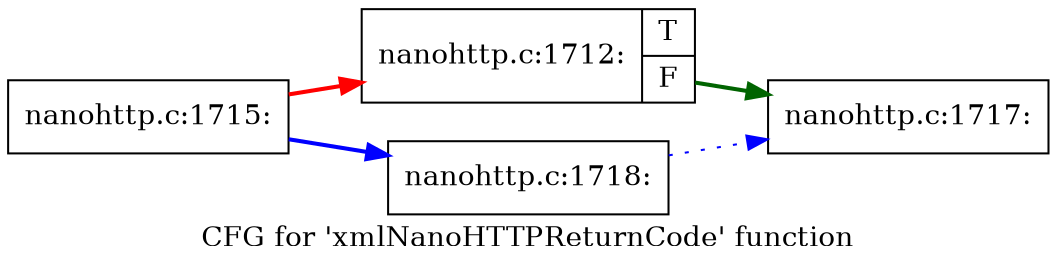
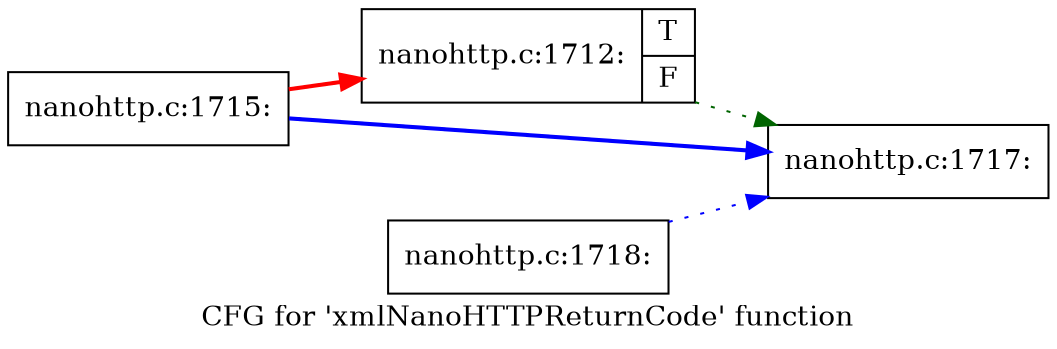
(721, 87) -> (726, 111)
(328, 146) -> (518, 134)
